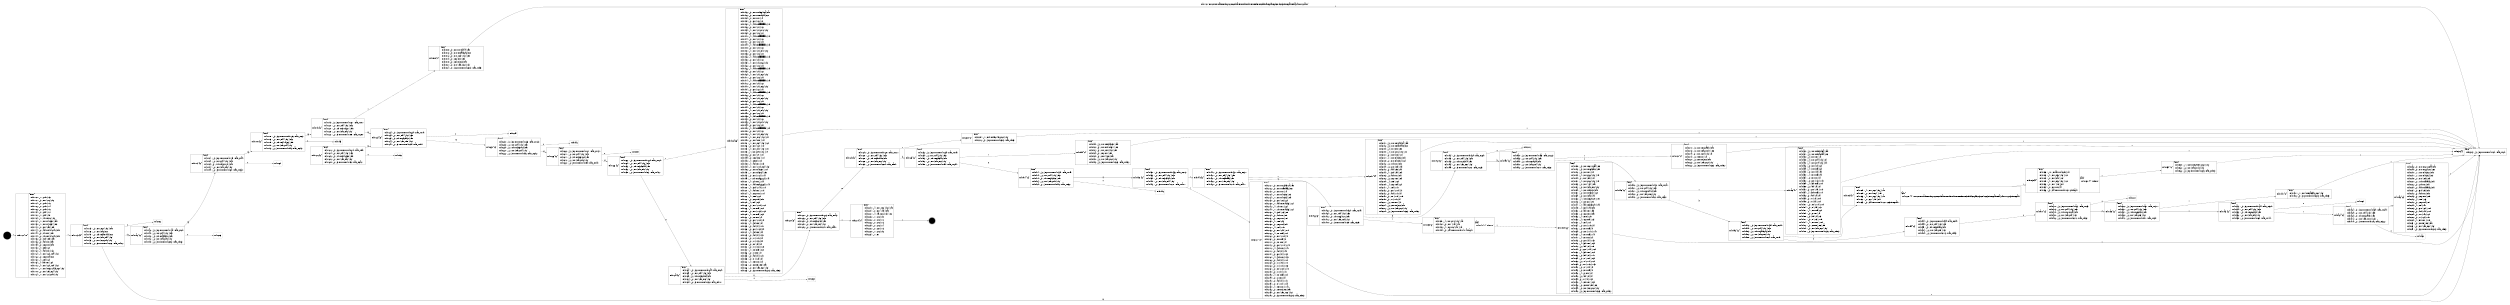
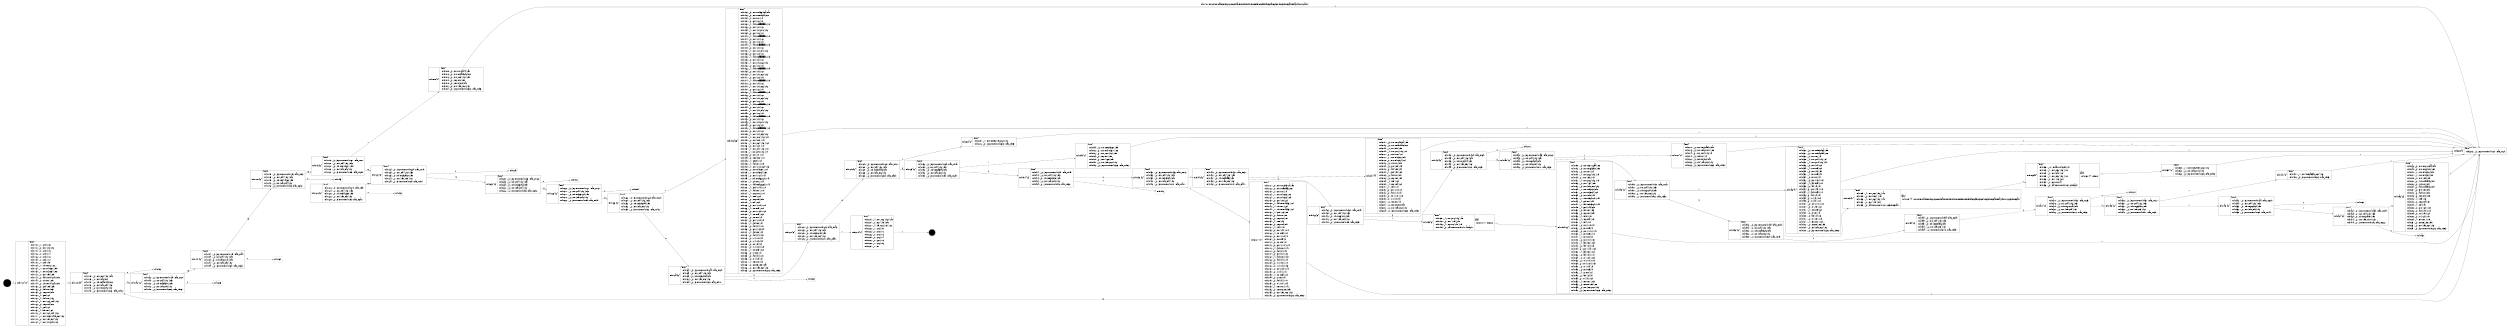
(1336, 300) -> (1360, 300)
